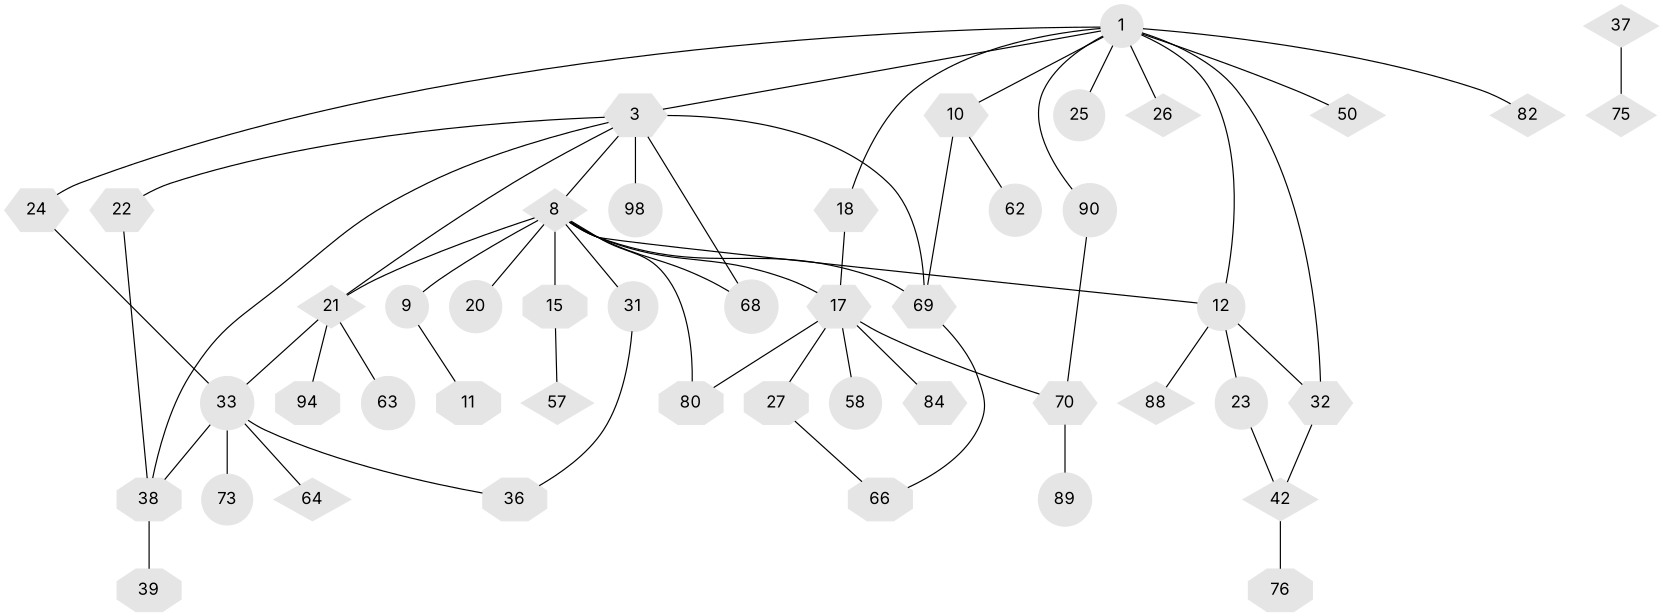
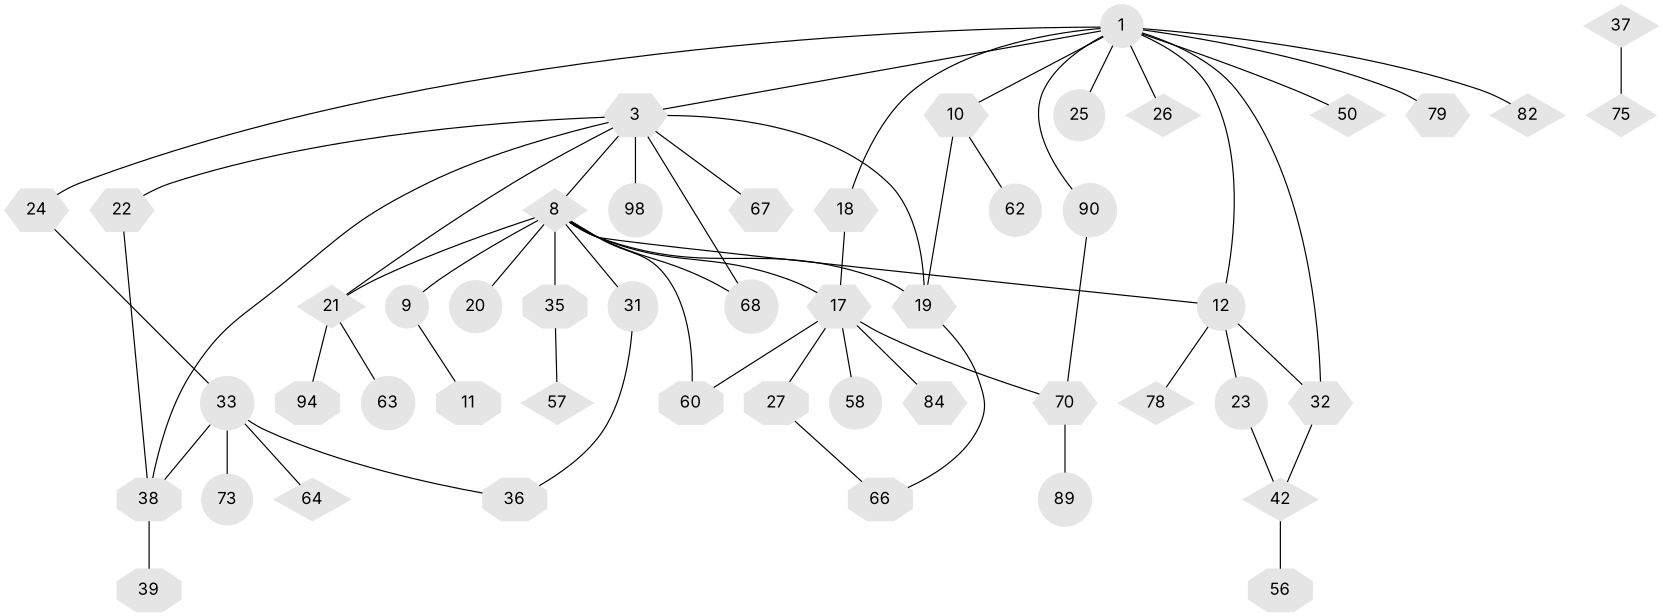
none -> (1438, 115)
none -> (761, 210)
(555, 307) -> (555, 307)
(924, 307) -> (924, 307)
(282, 352) -> none
(691, 403) -> (691, 403)
(1156, 403) -> (1156, 403)
(1280, 590) -> (1280, 590)
